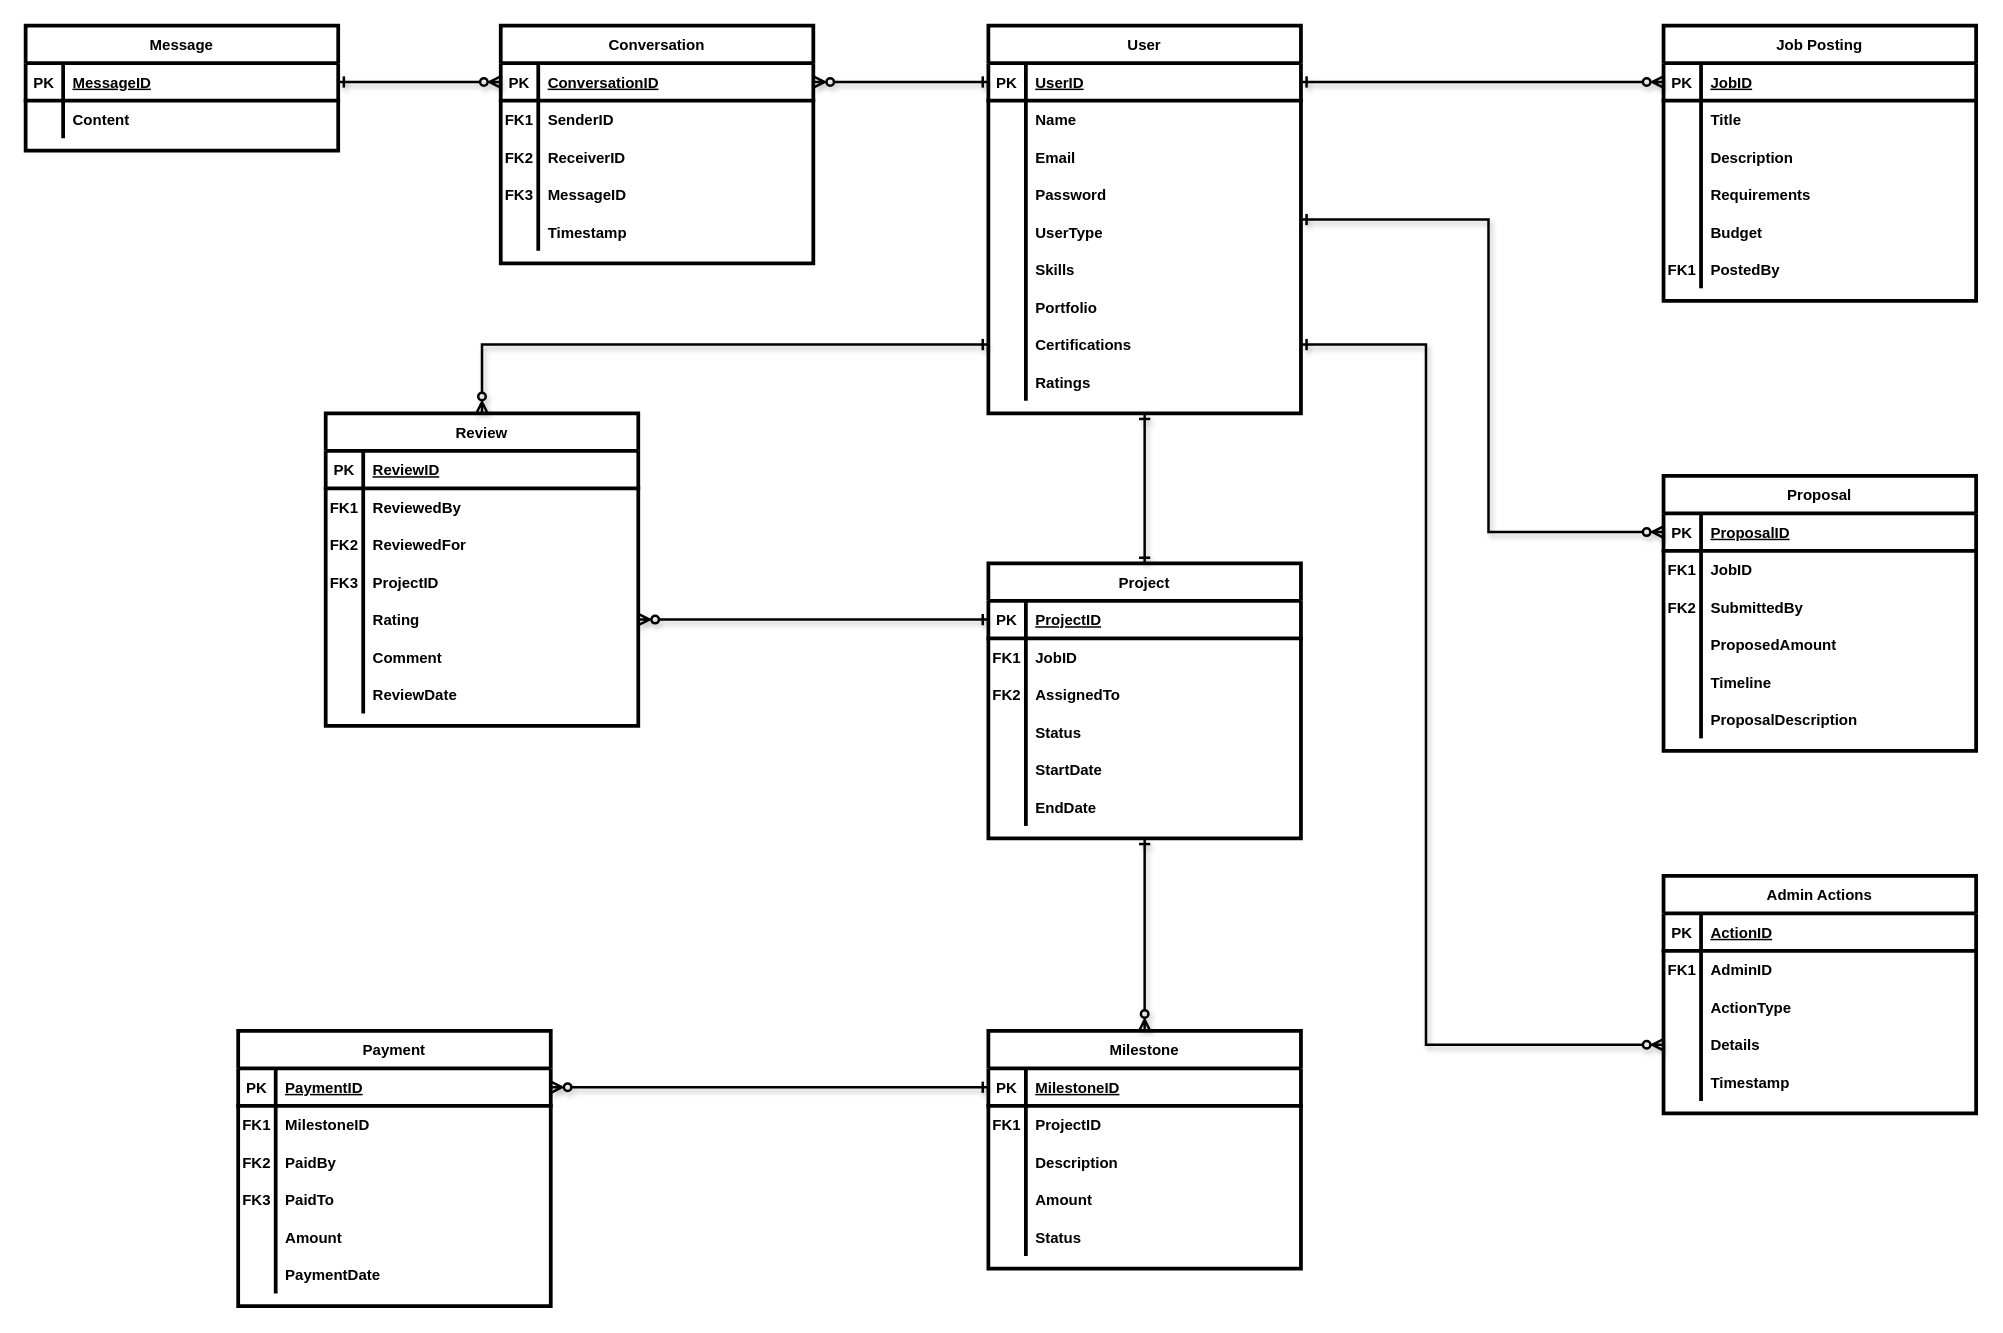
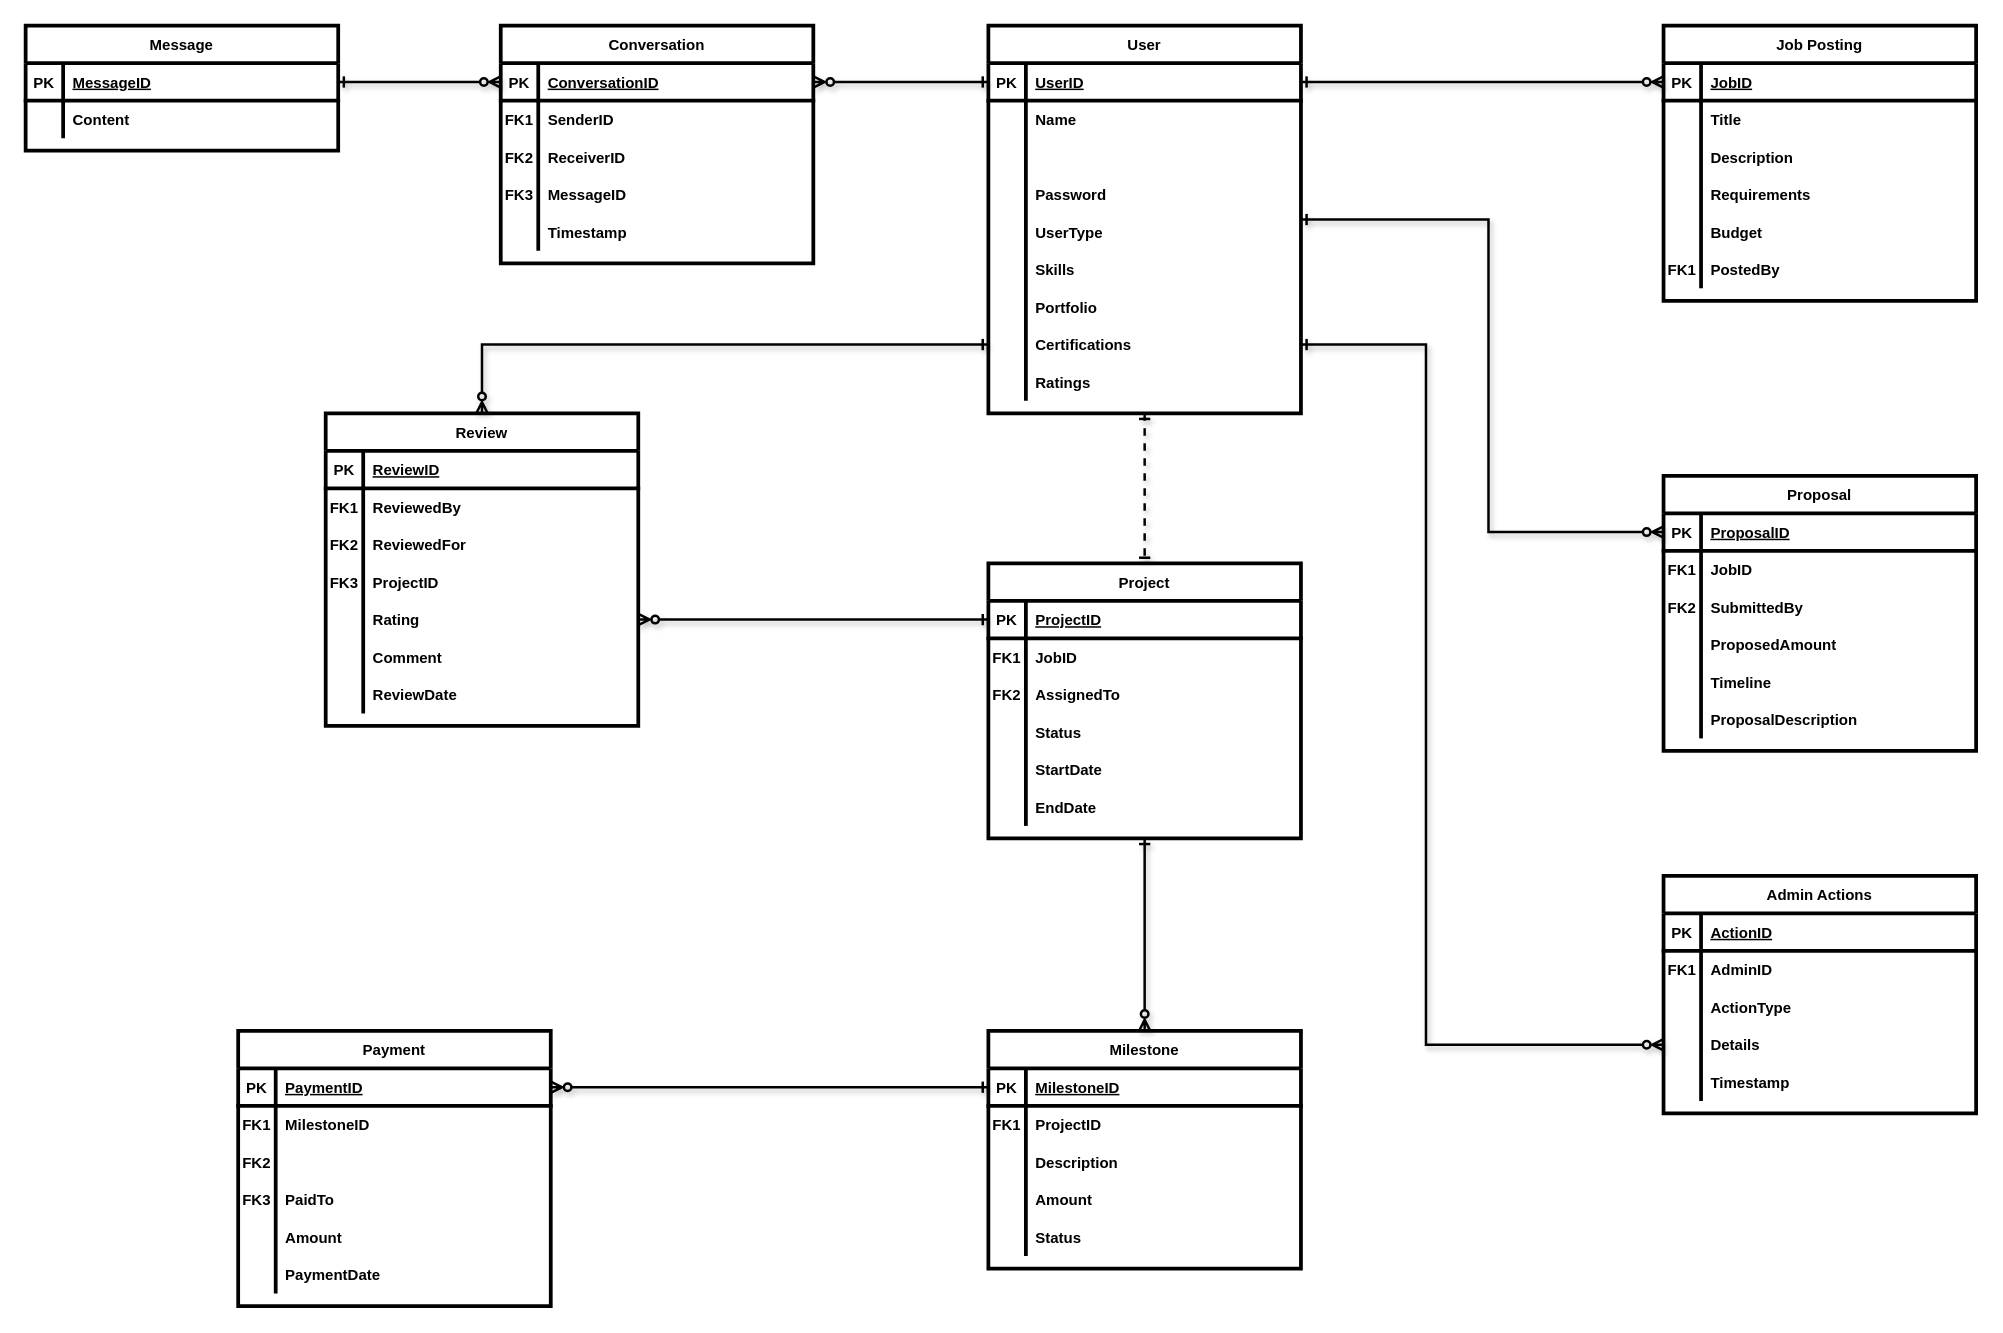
(1163, 157) -> none
(1144, 484) -> (1144, 484)
(413, 1162) -> none
